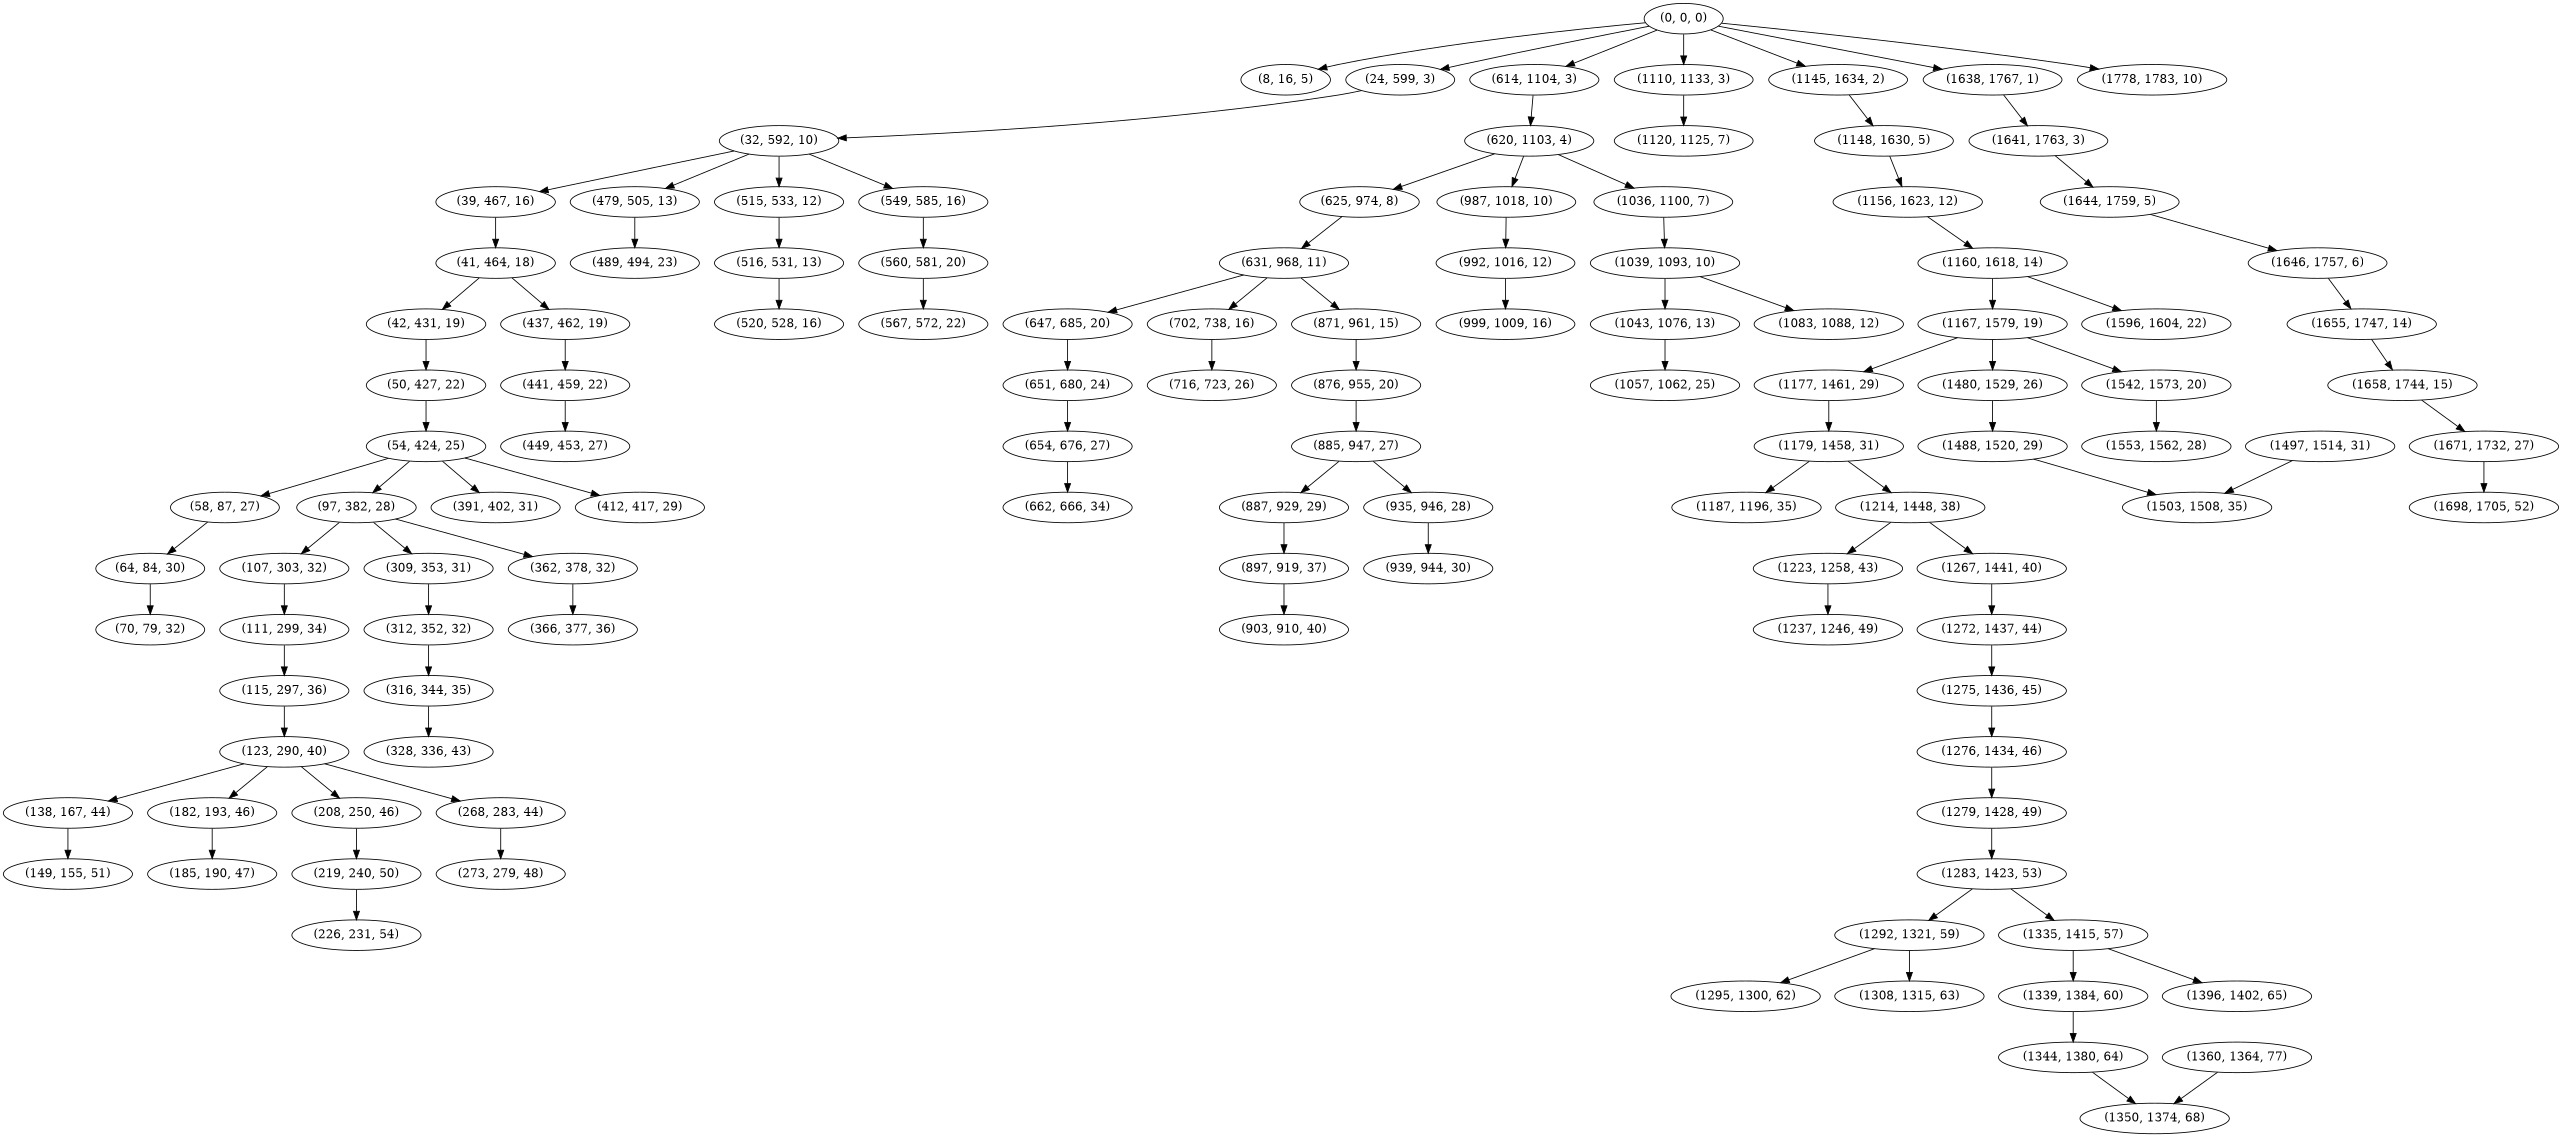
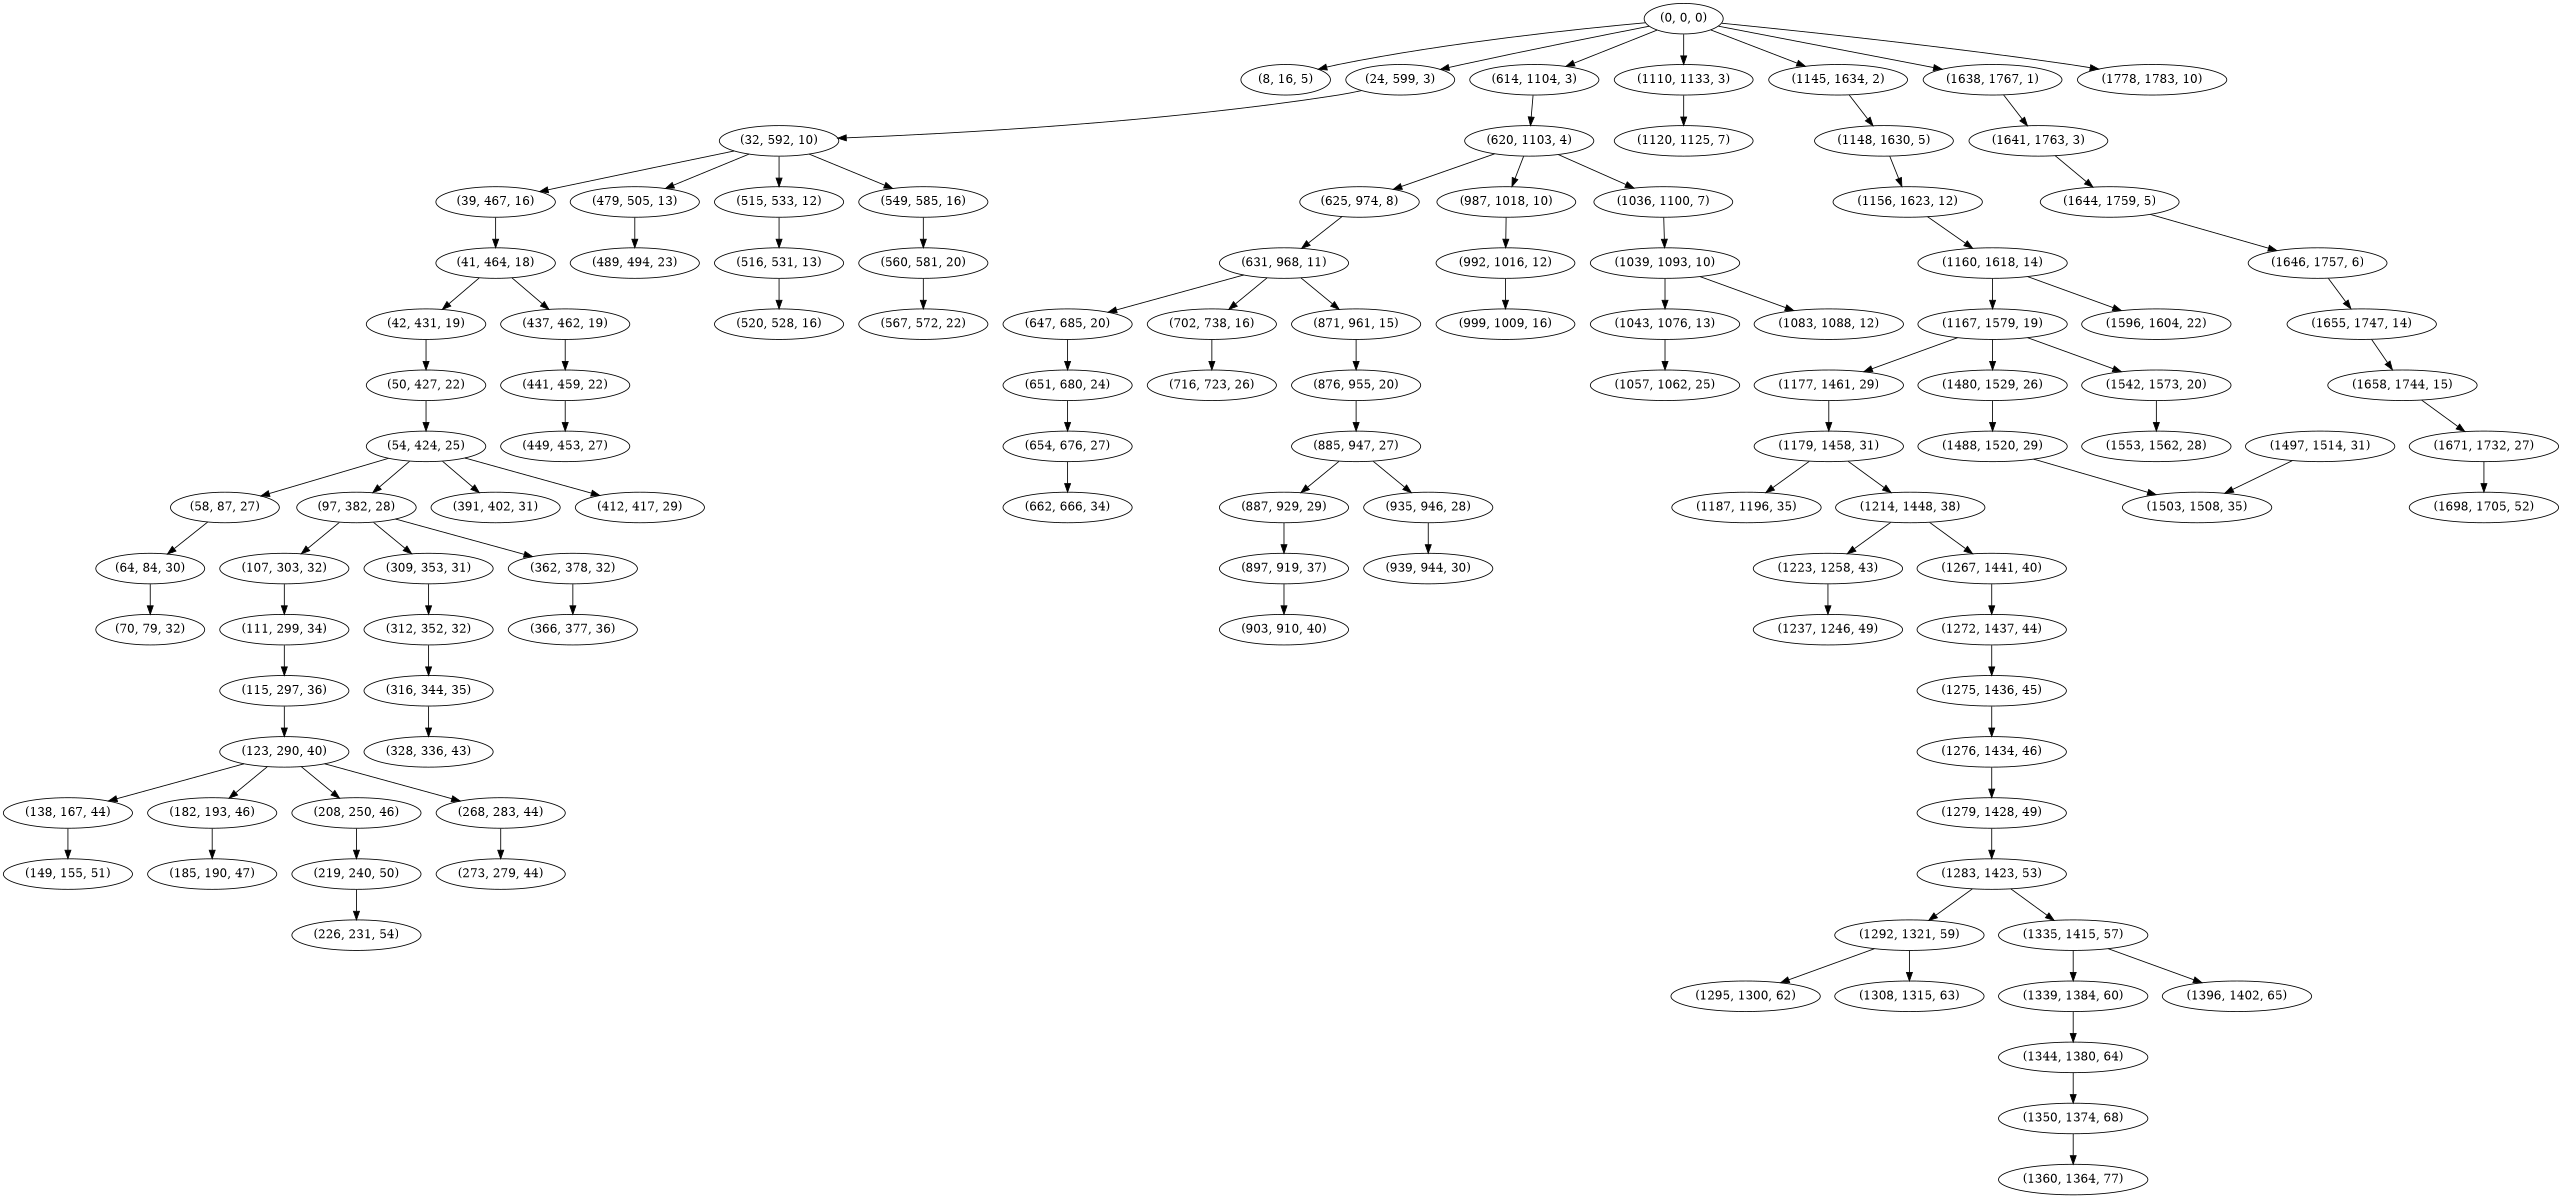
(501, 874) -> (501, 874)
(2199, 1085) -> (2073, 1145)
